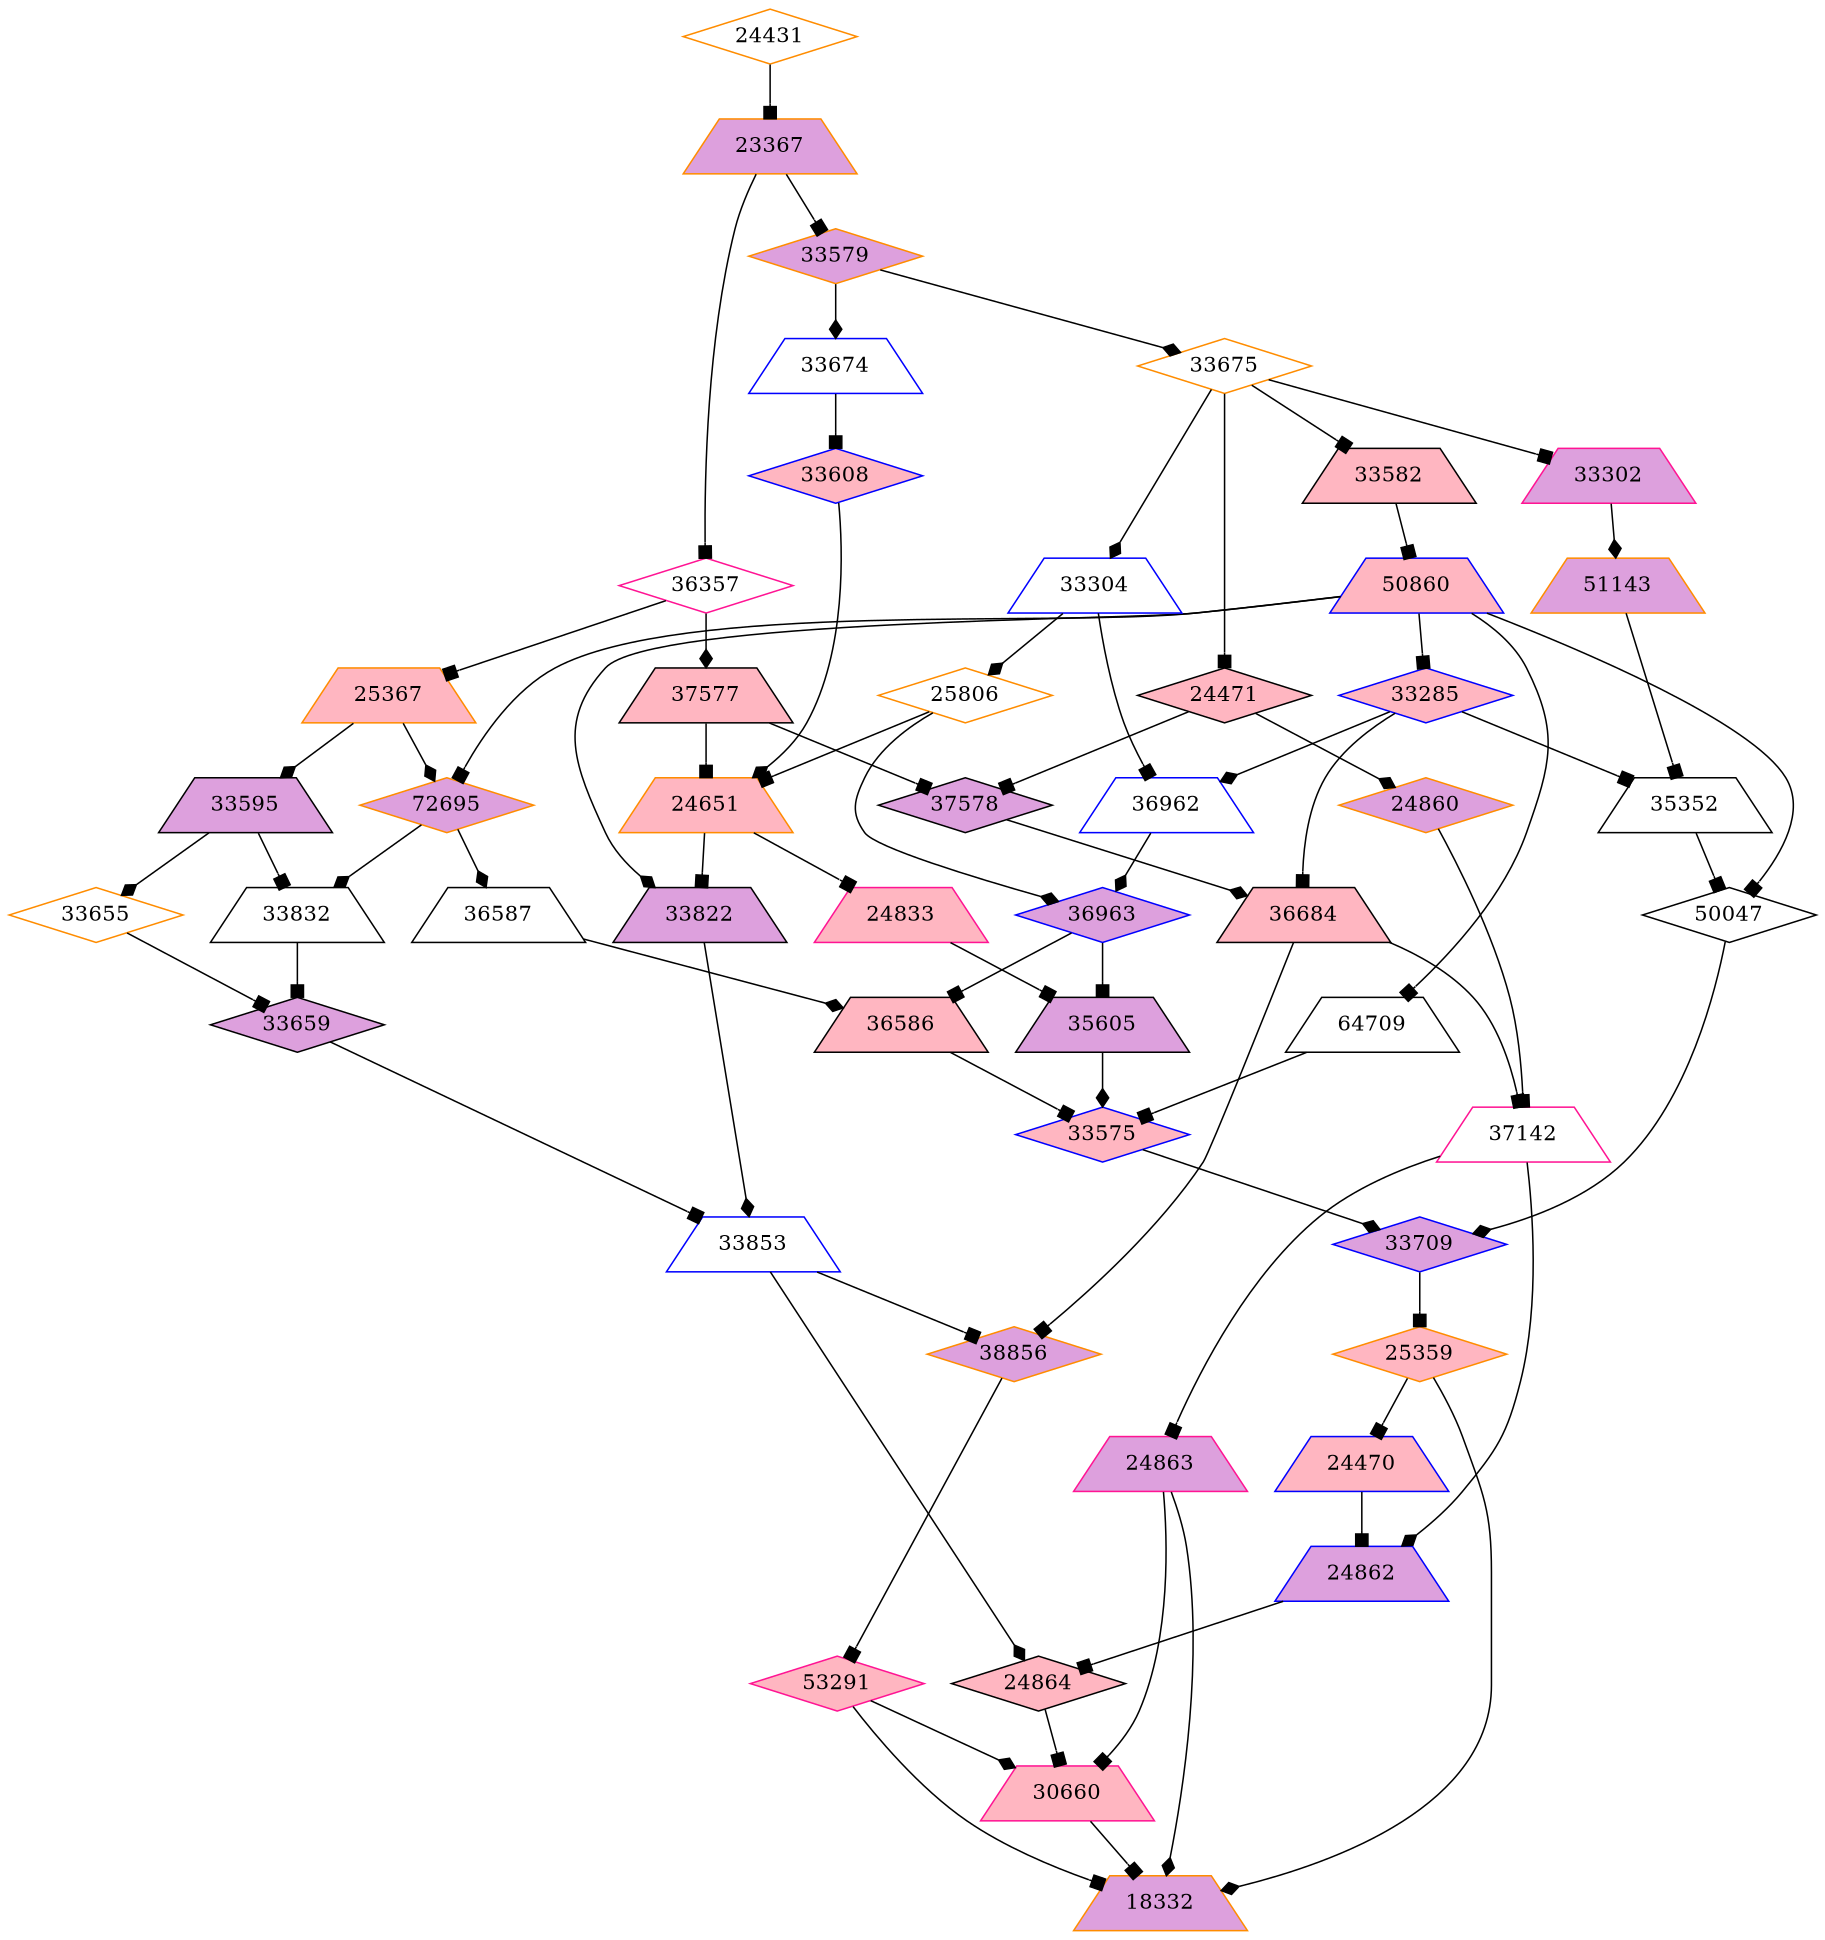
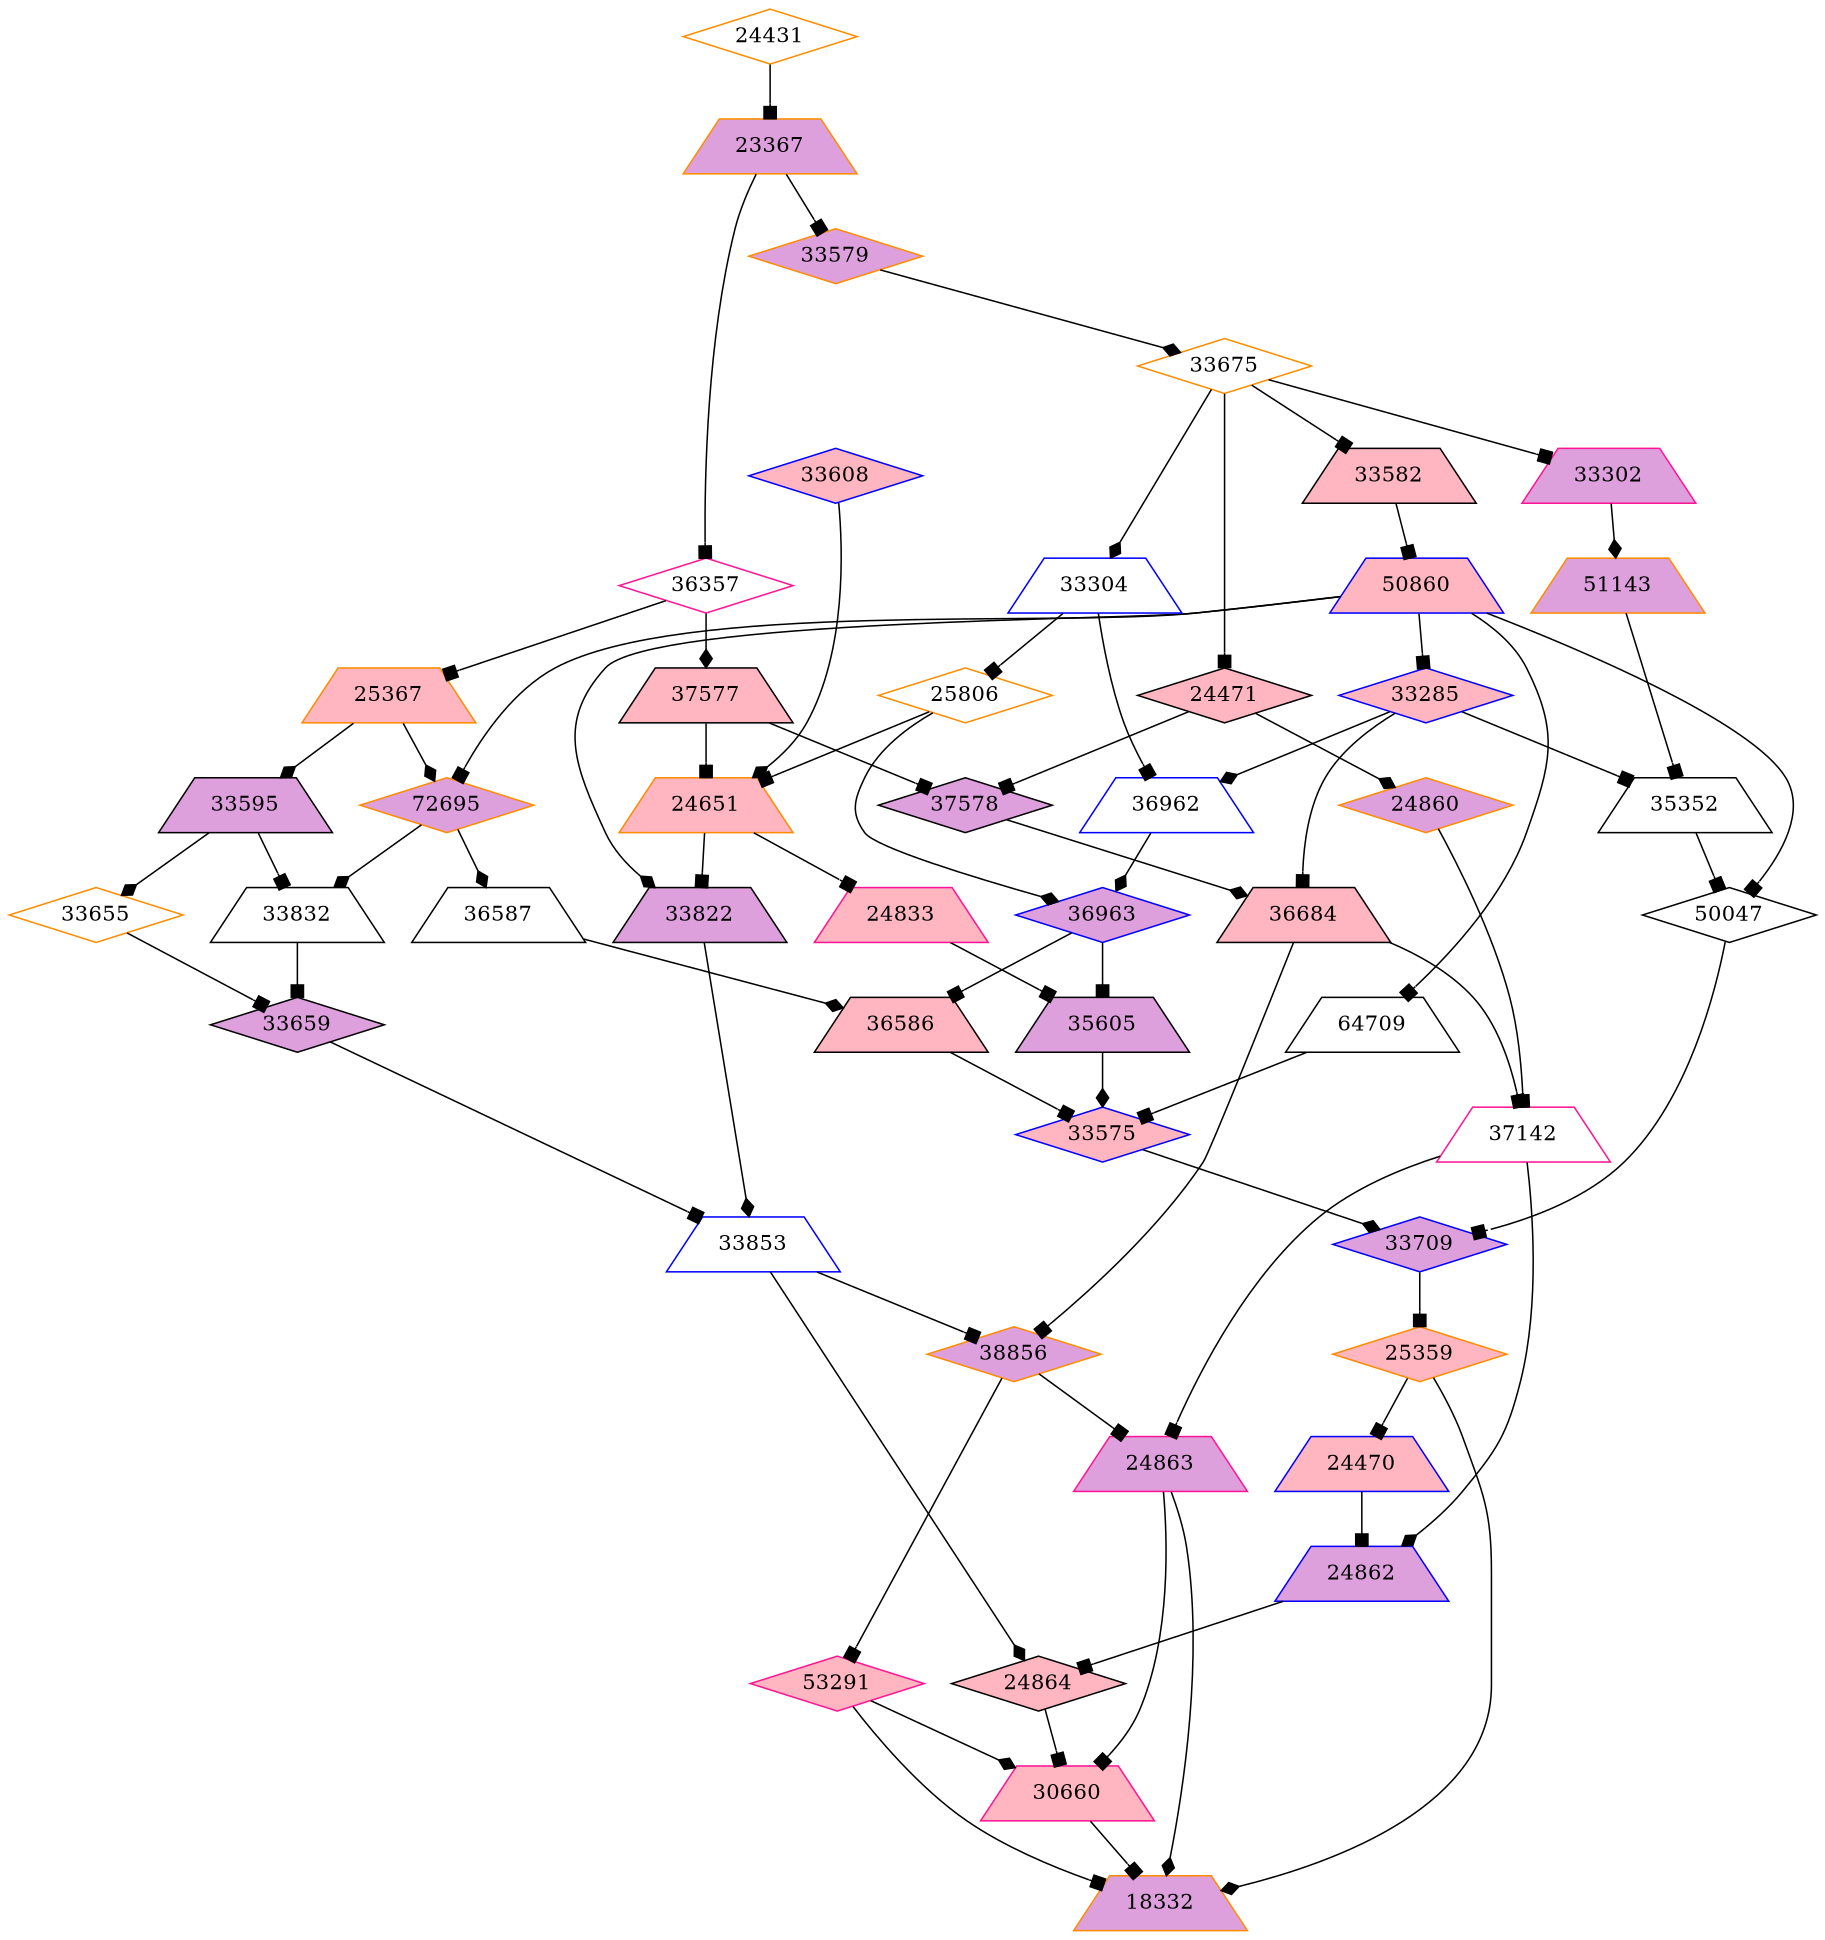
(836, 366) -> none
(1032, 639) -> (1032, 639)
(1654, 1125) -> (1654, 1125)
none -> (1076, 1401)
